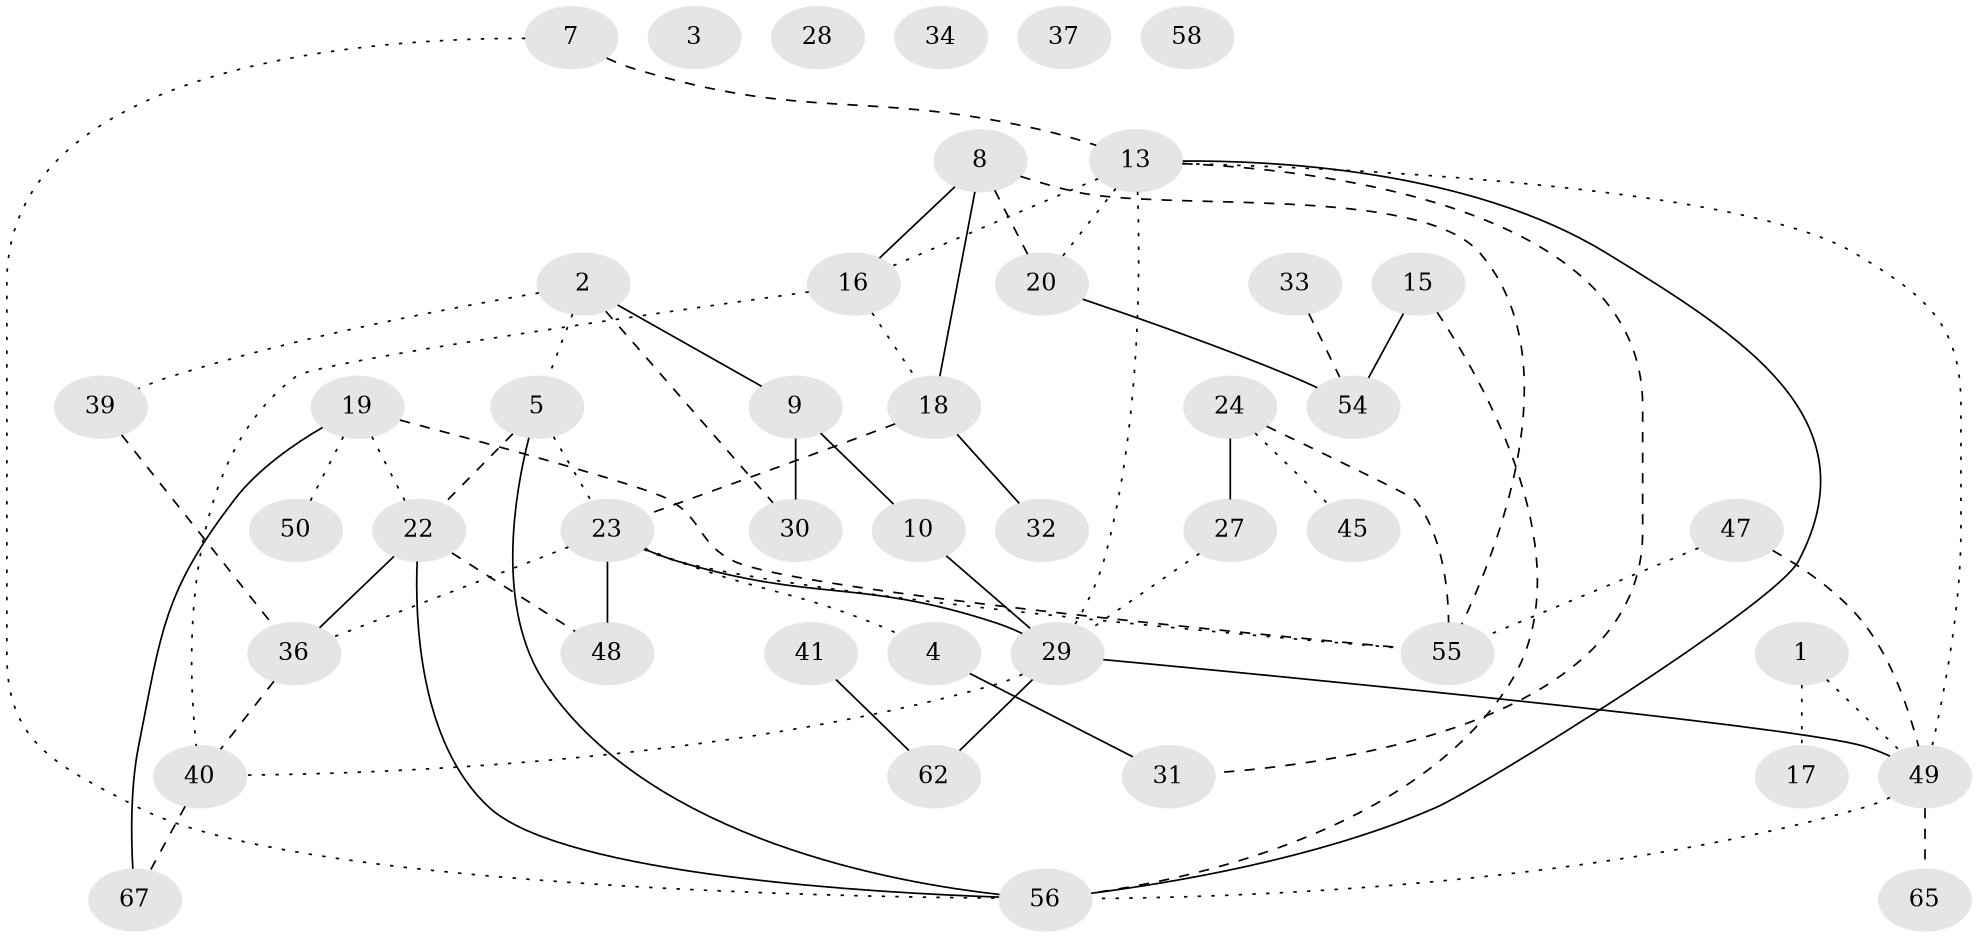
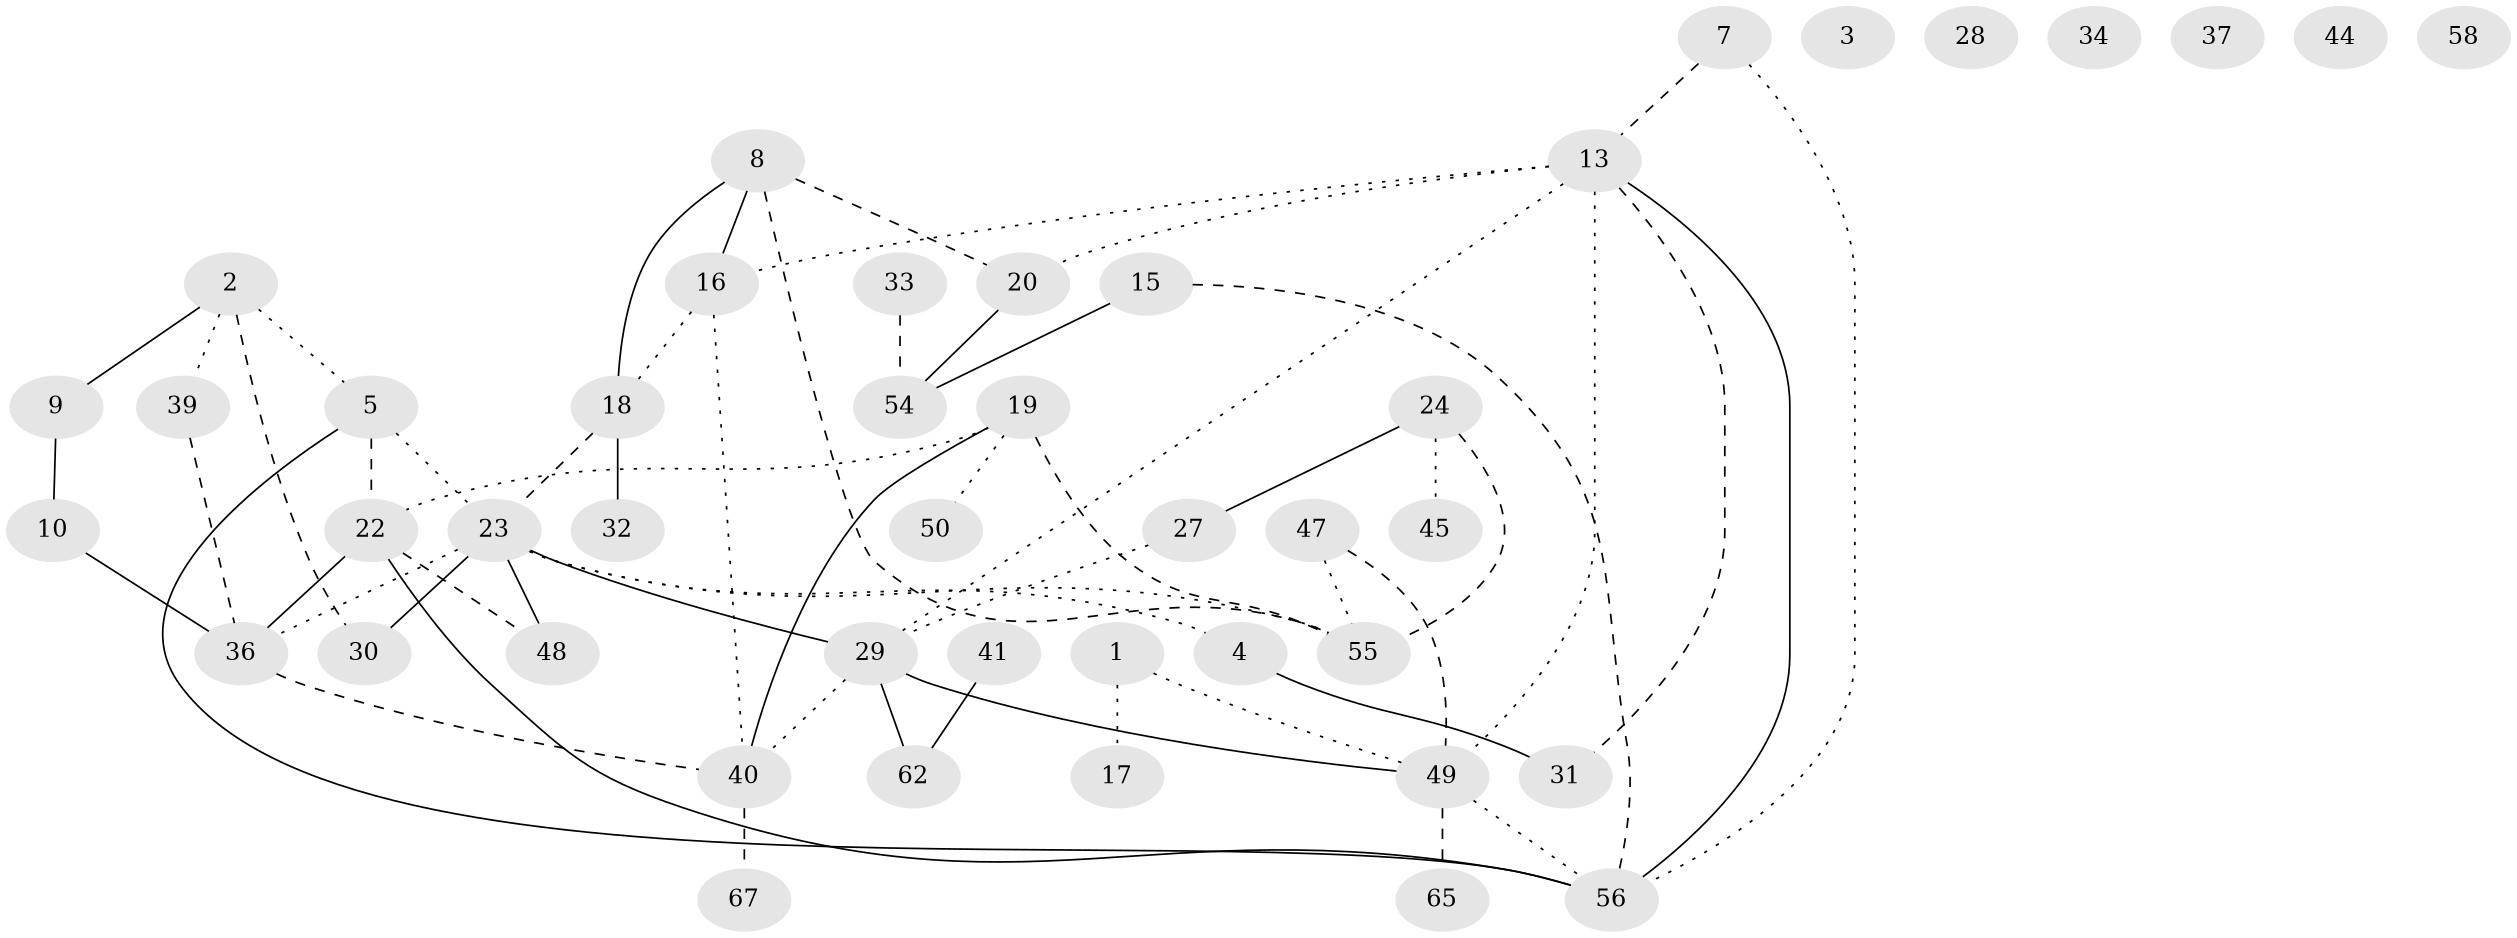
none -> (2341, 38)
(796, 472) -> (429, 592)
(988, 592) -> (147, 592)
(167, 620) -> (831, 557)
